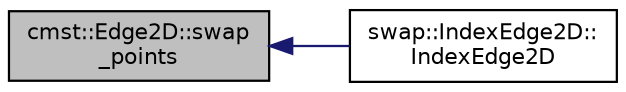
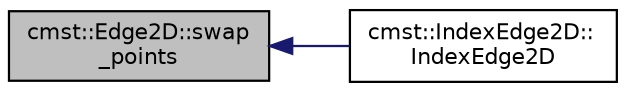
(483, 46) -> (483, 46)
